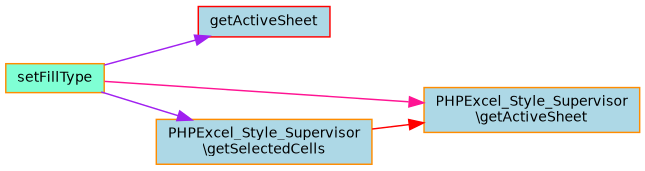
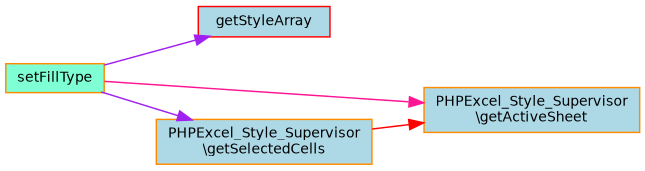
(264, 22) -> (264, 22)
